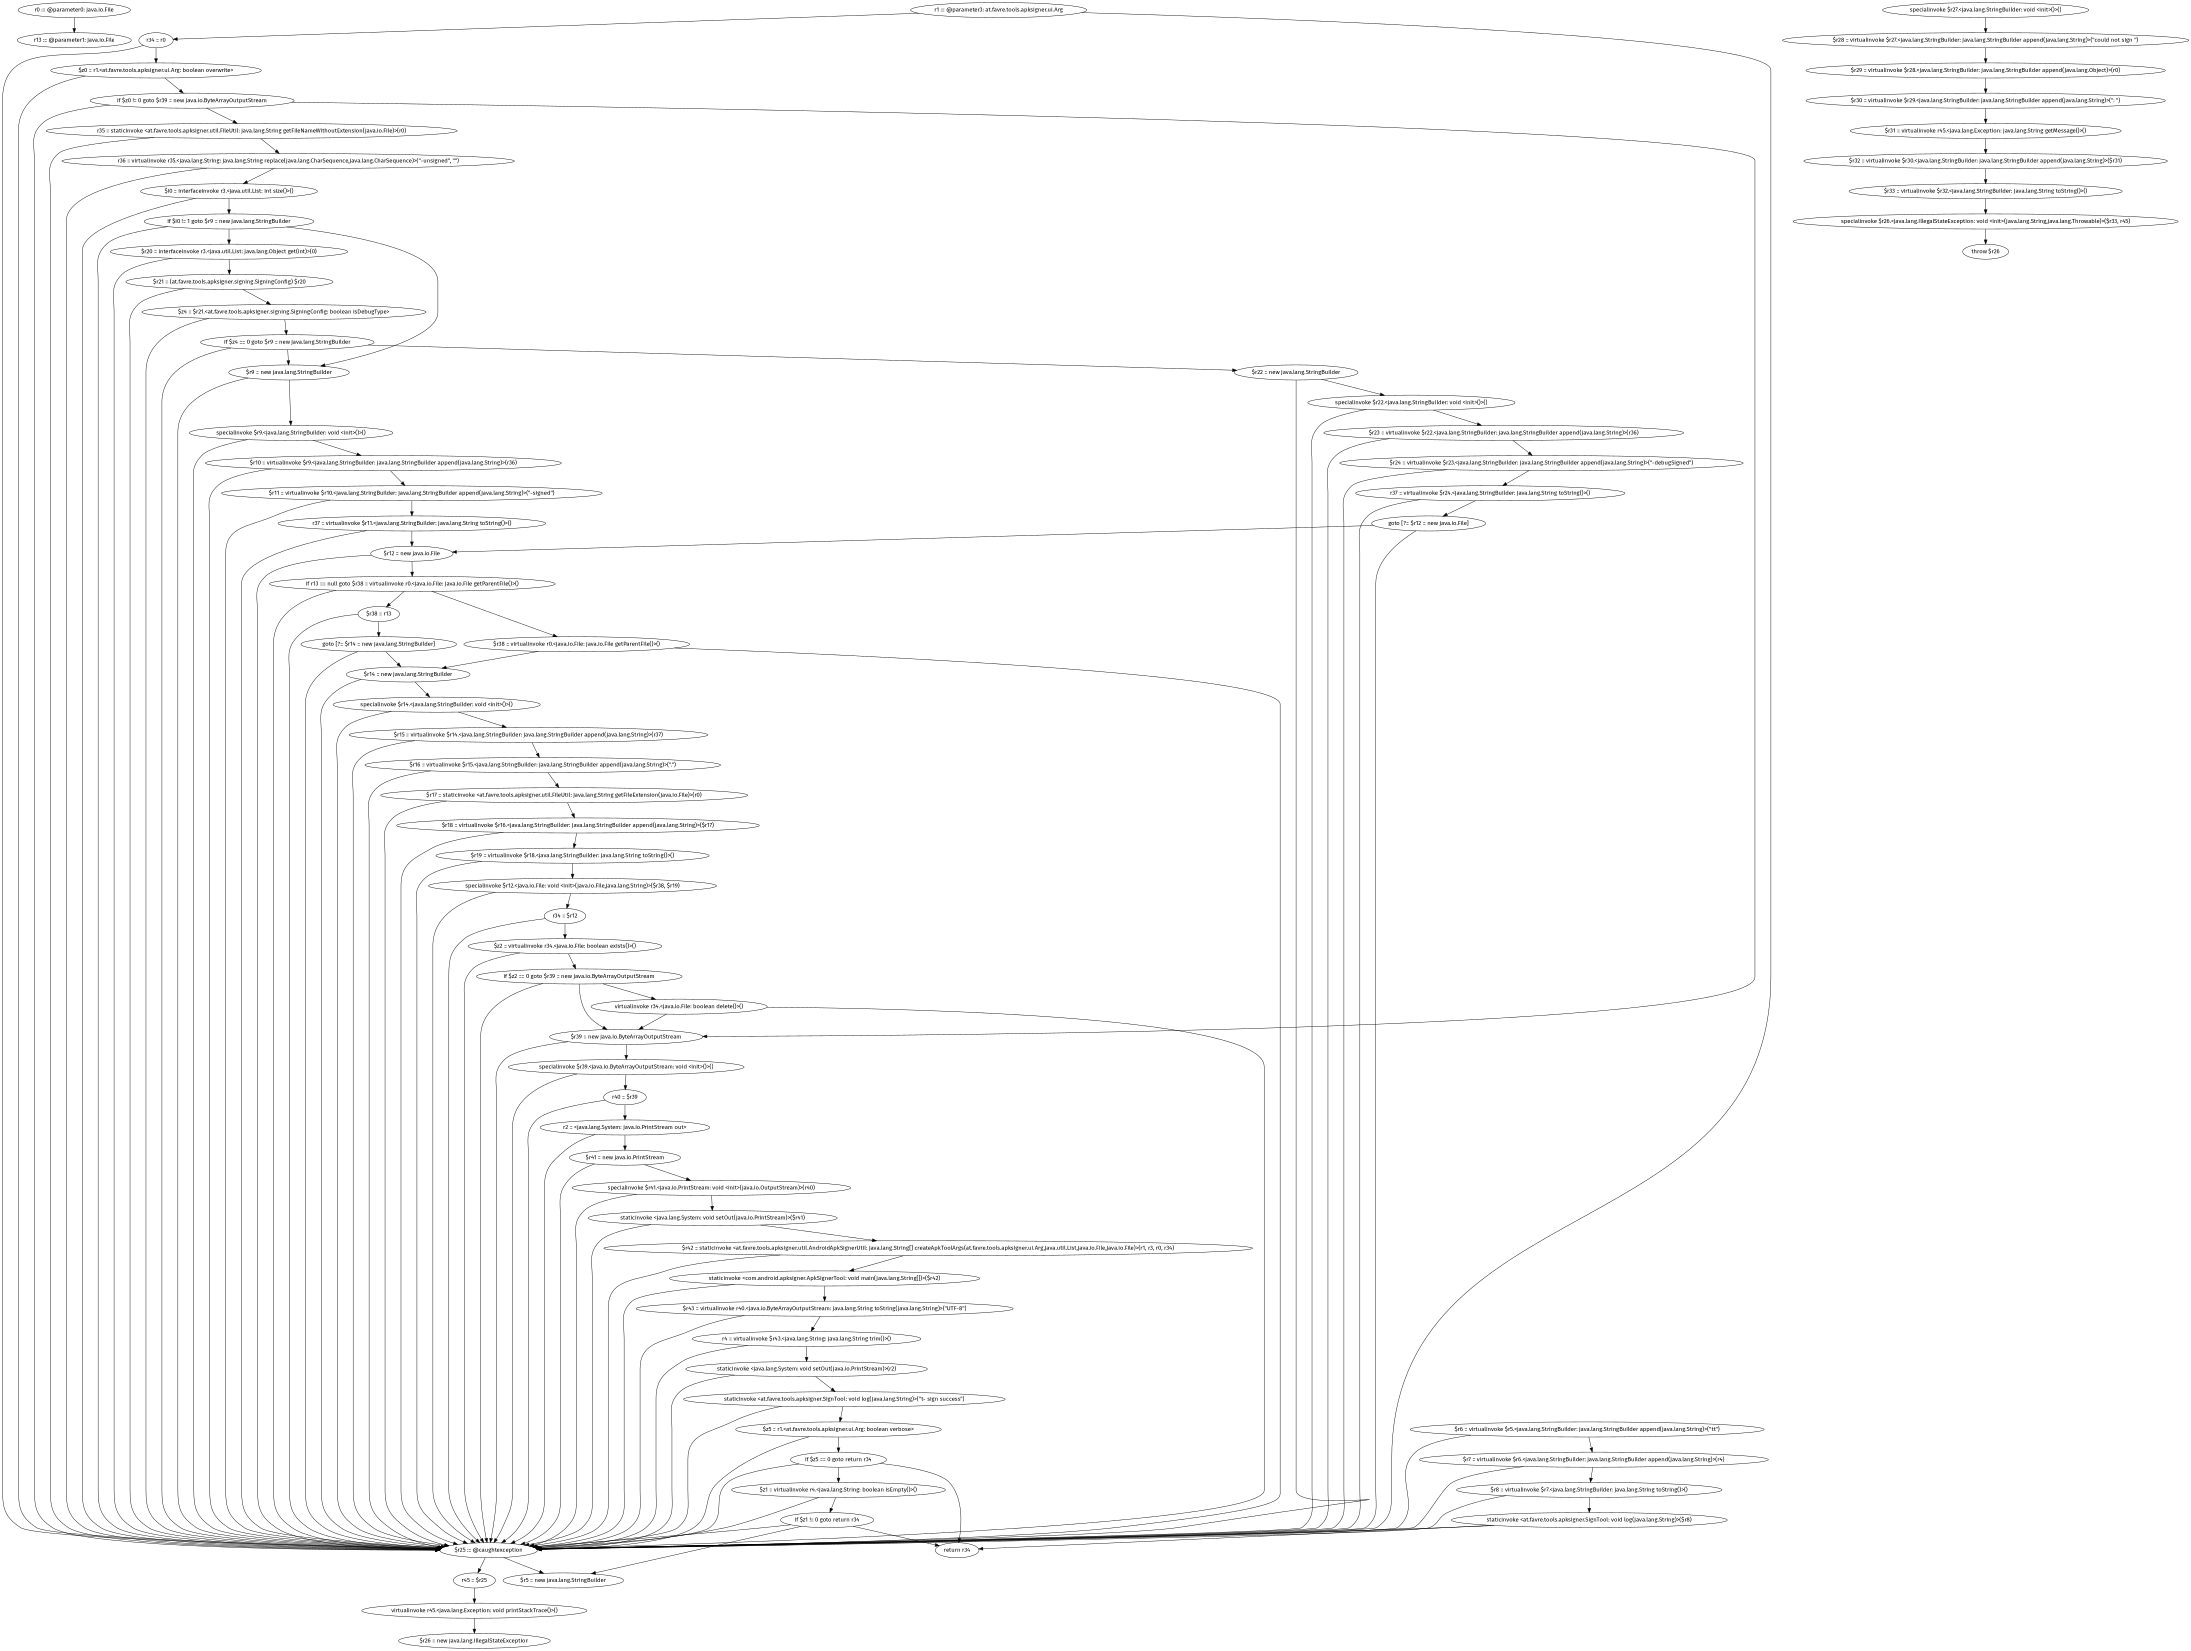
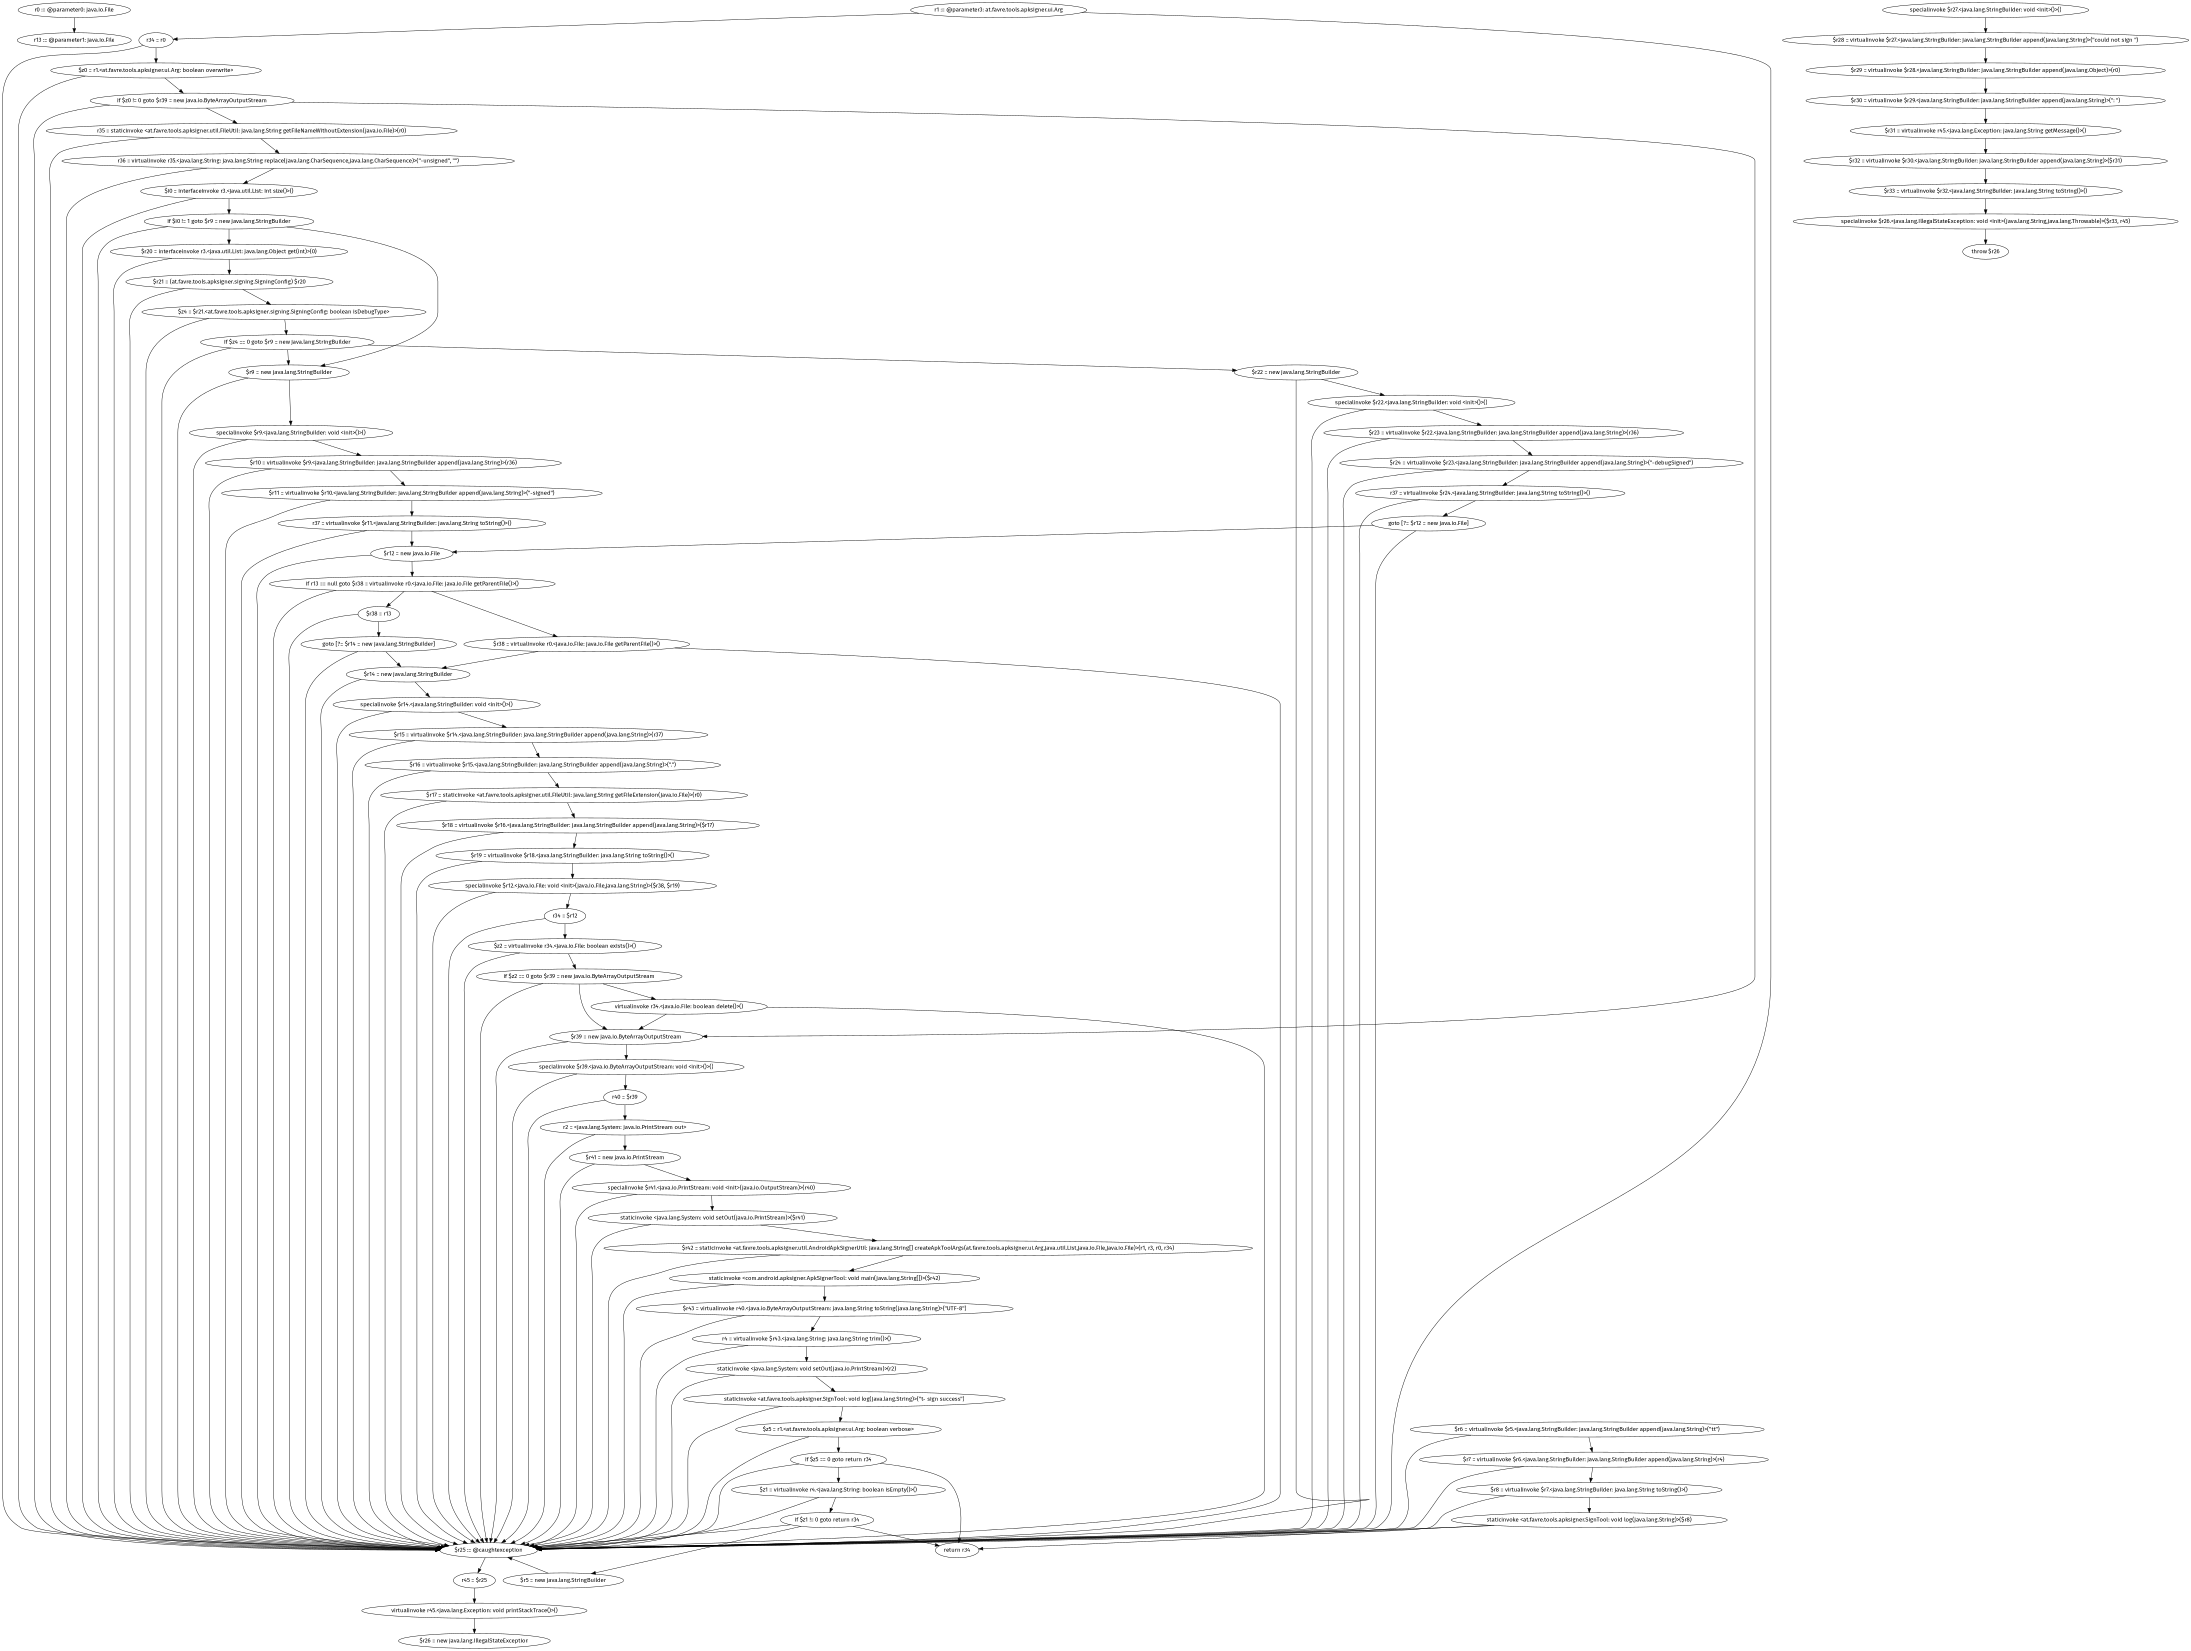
(522, 1565) -> (530, 1566)
